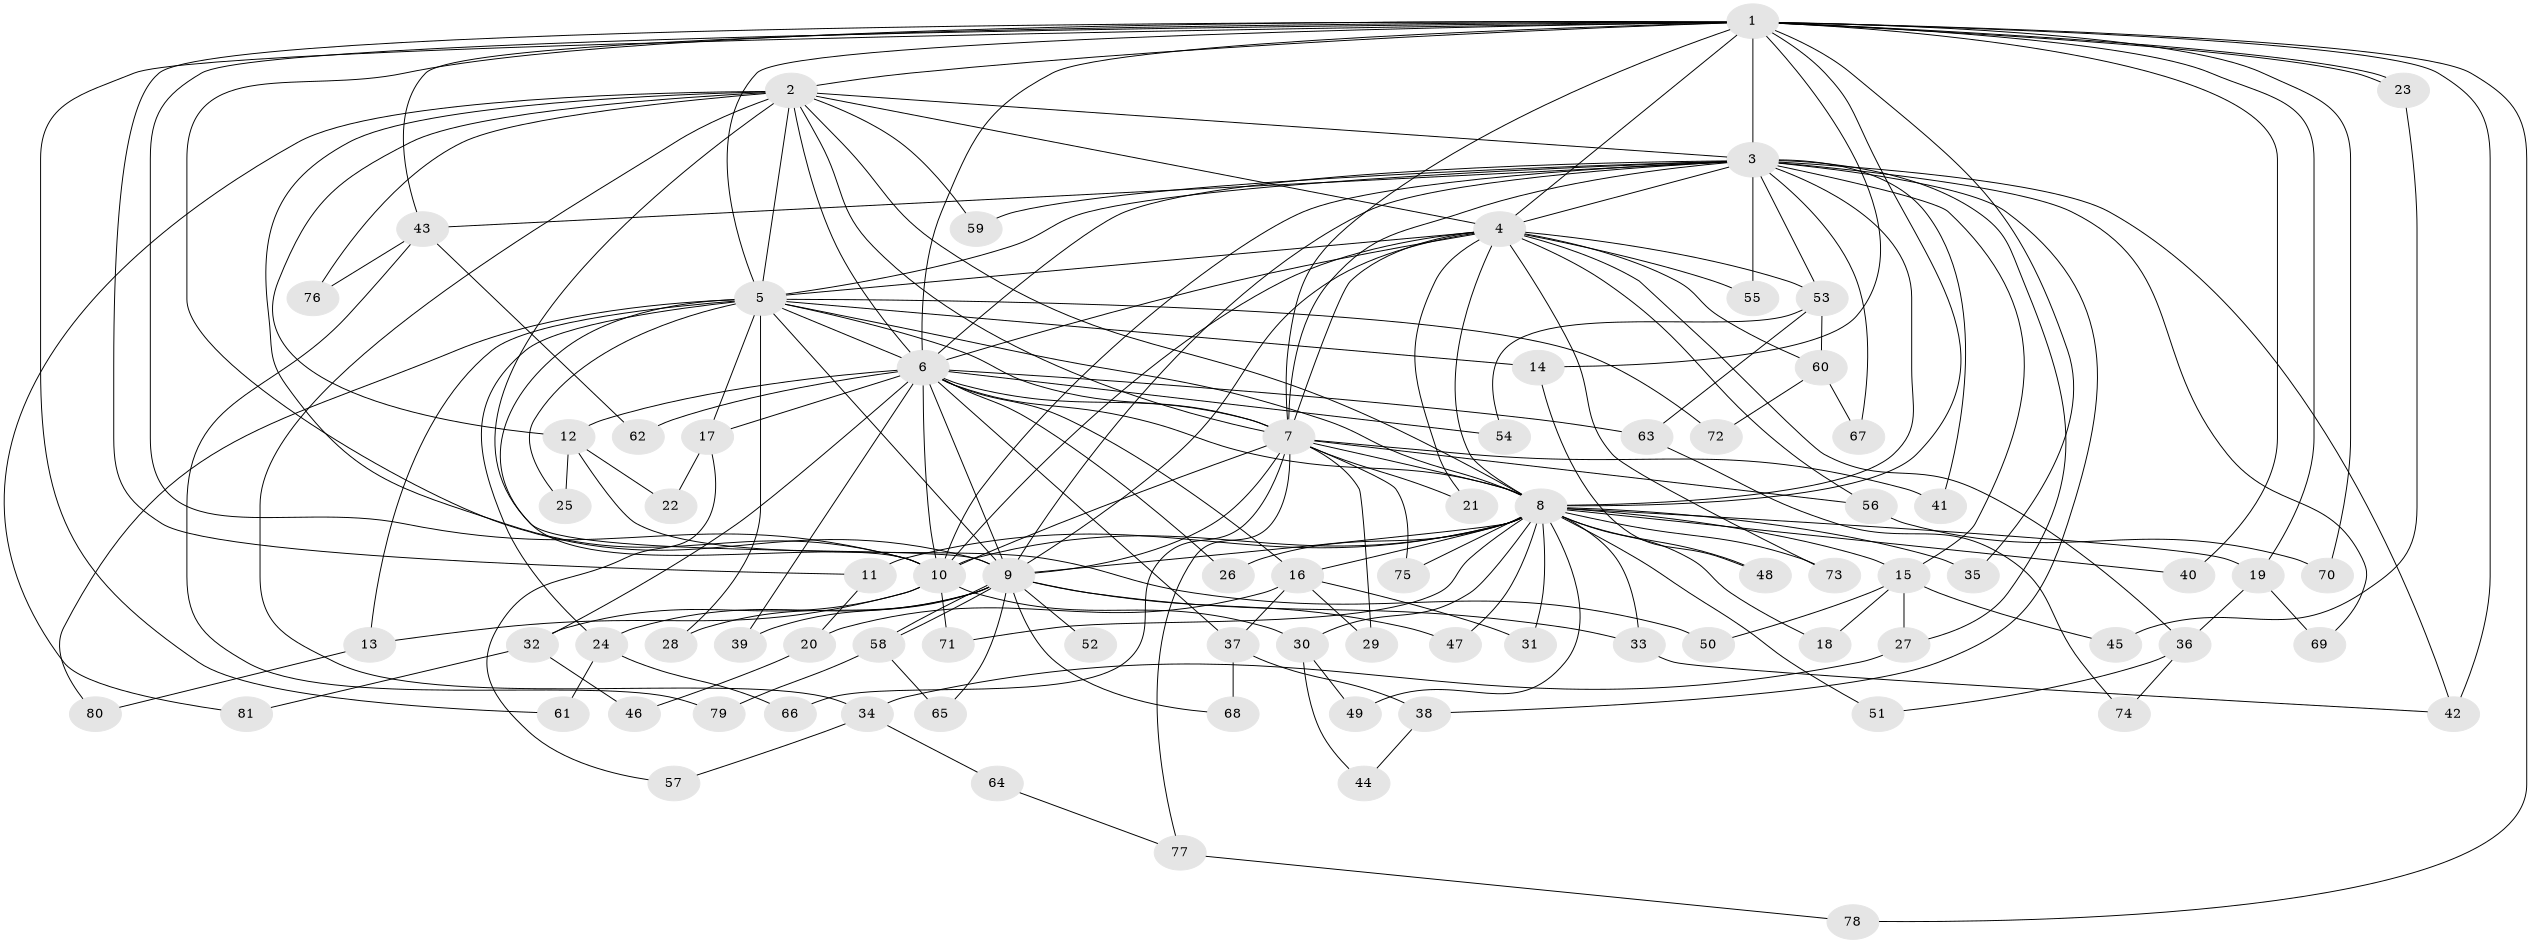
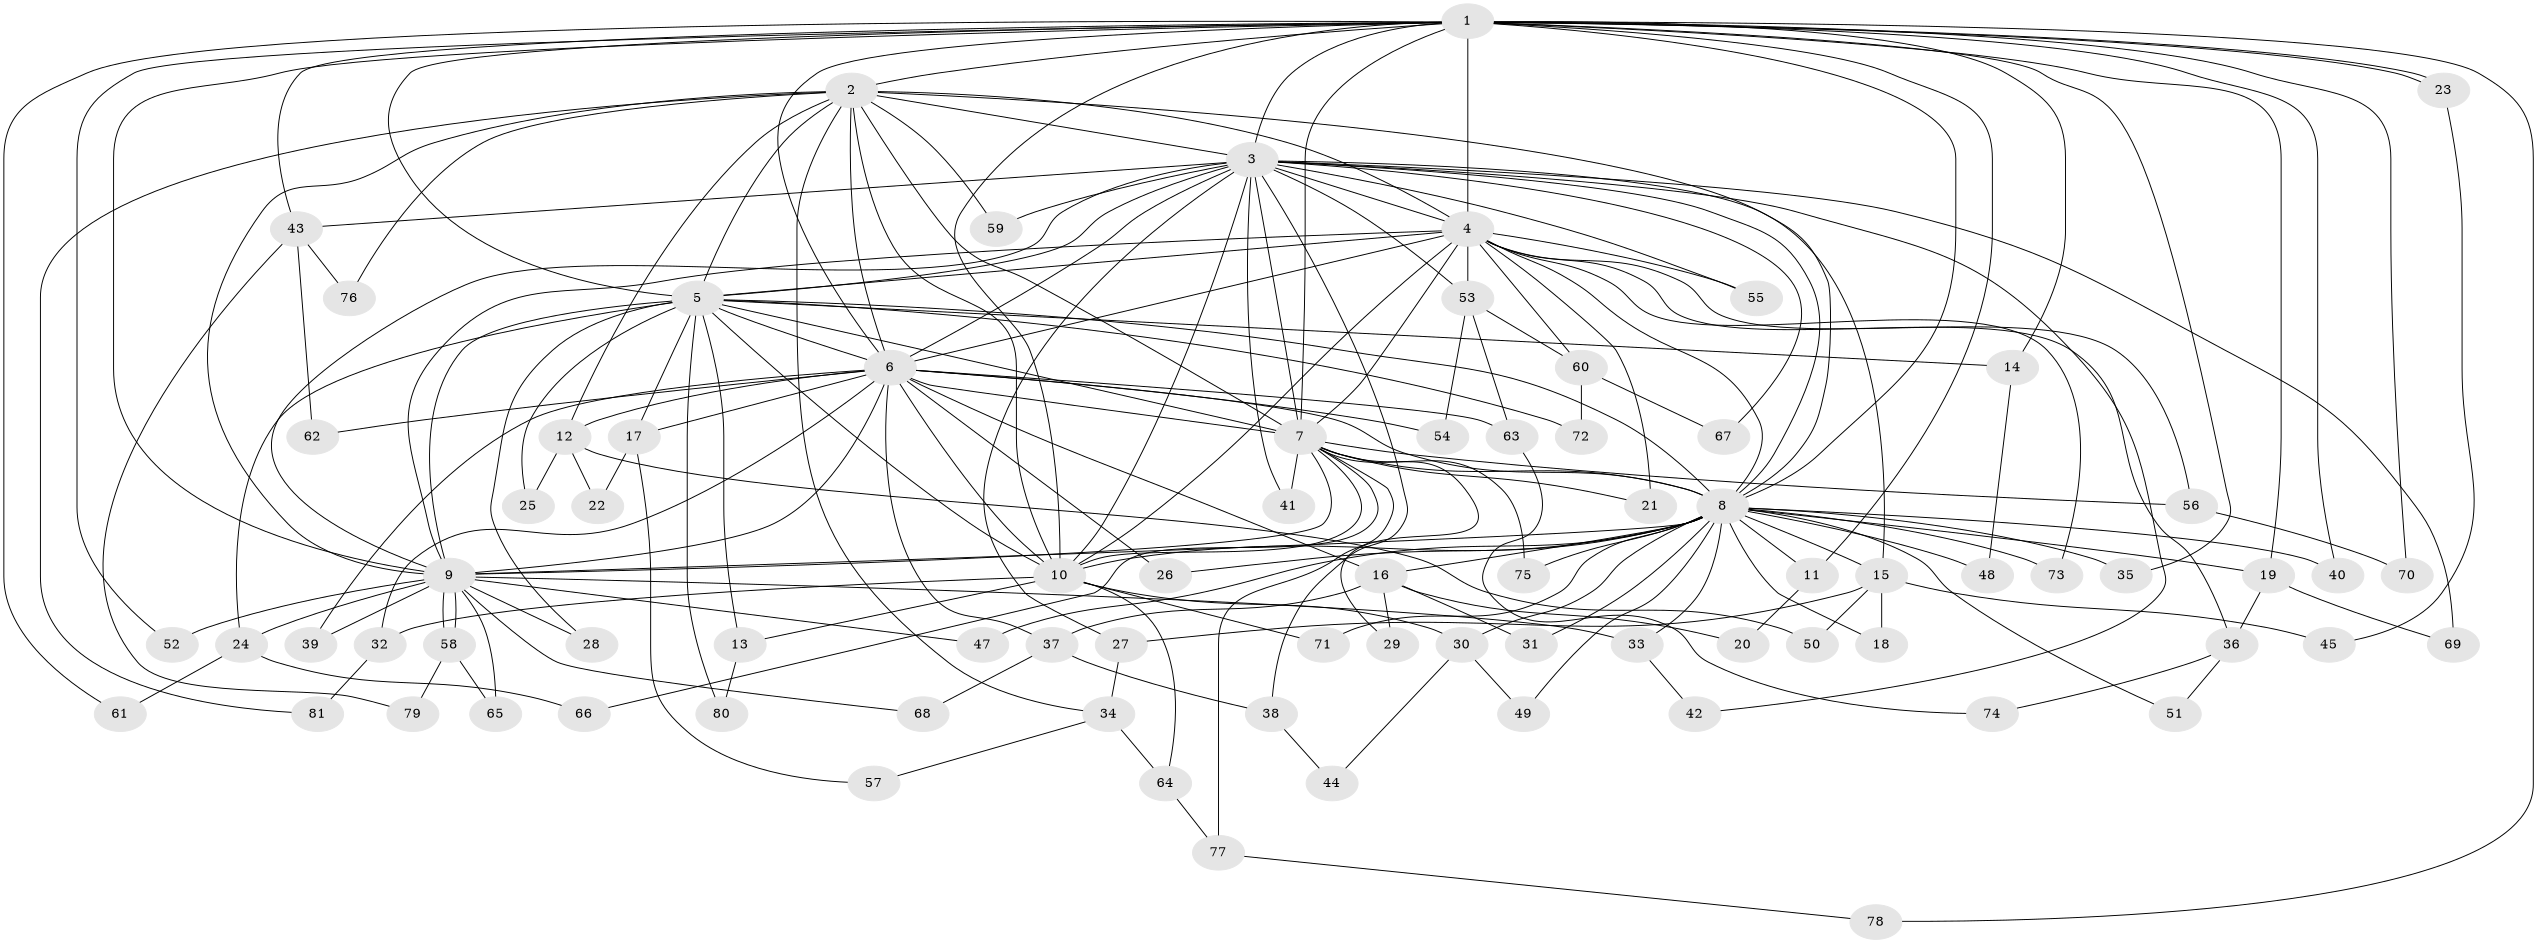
(2432, 71) -> (387, 49)
none -> (1167, 653)
(634, 714) -> none
